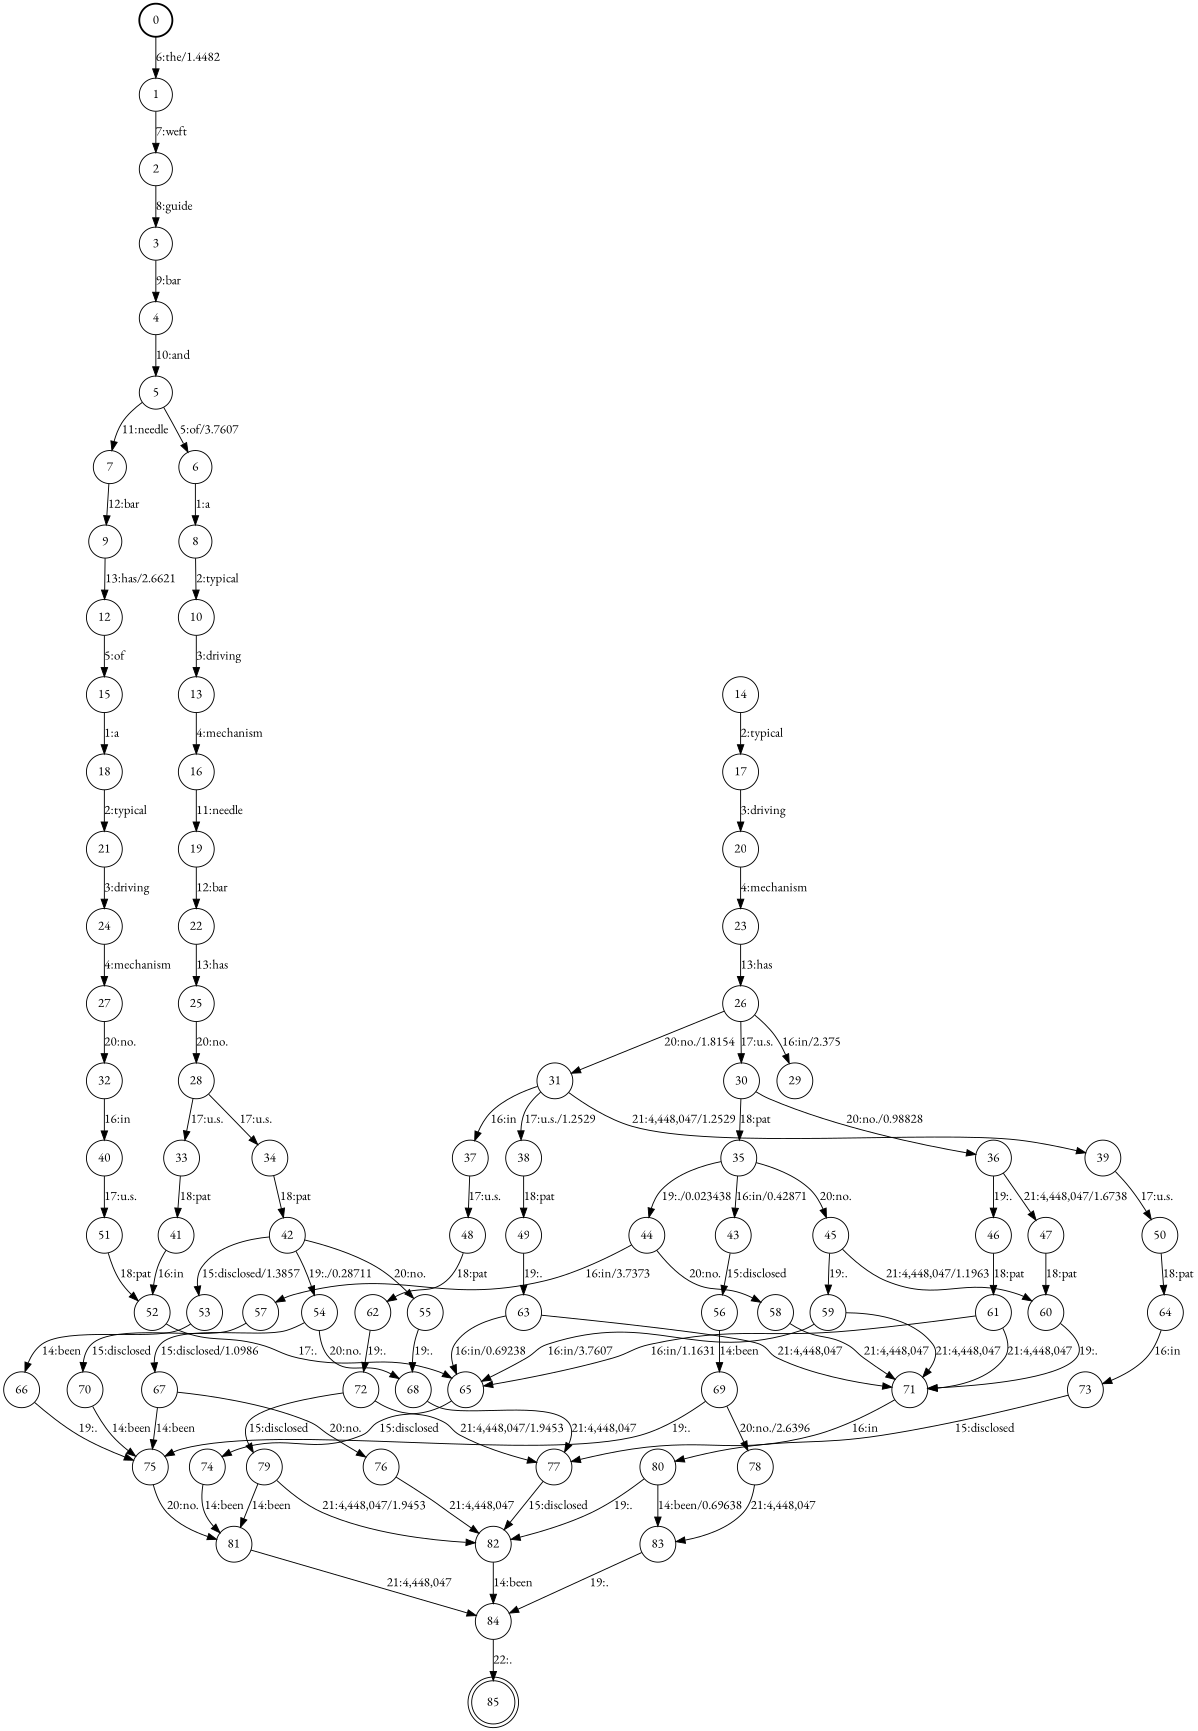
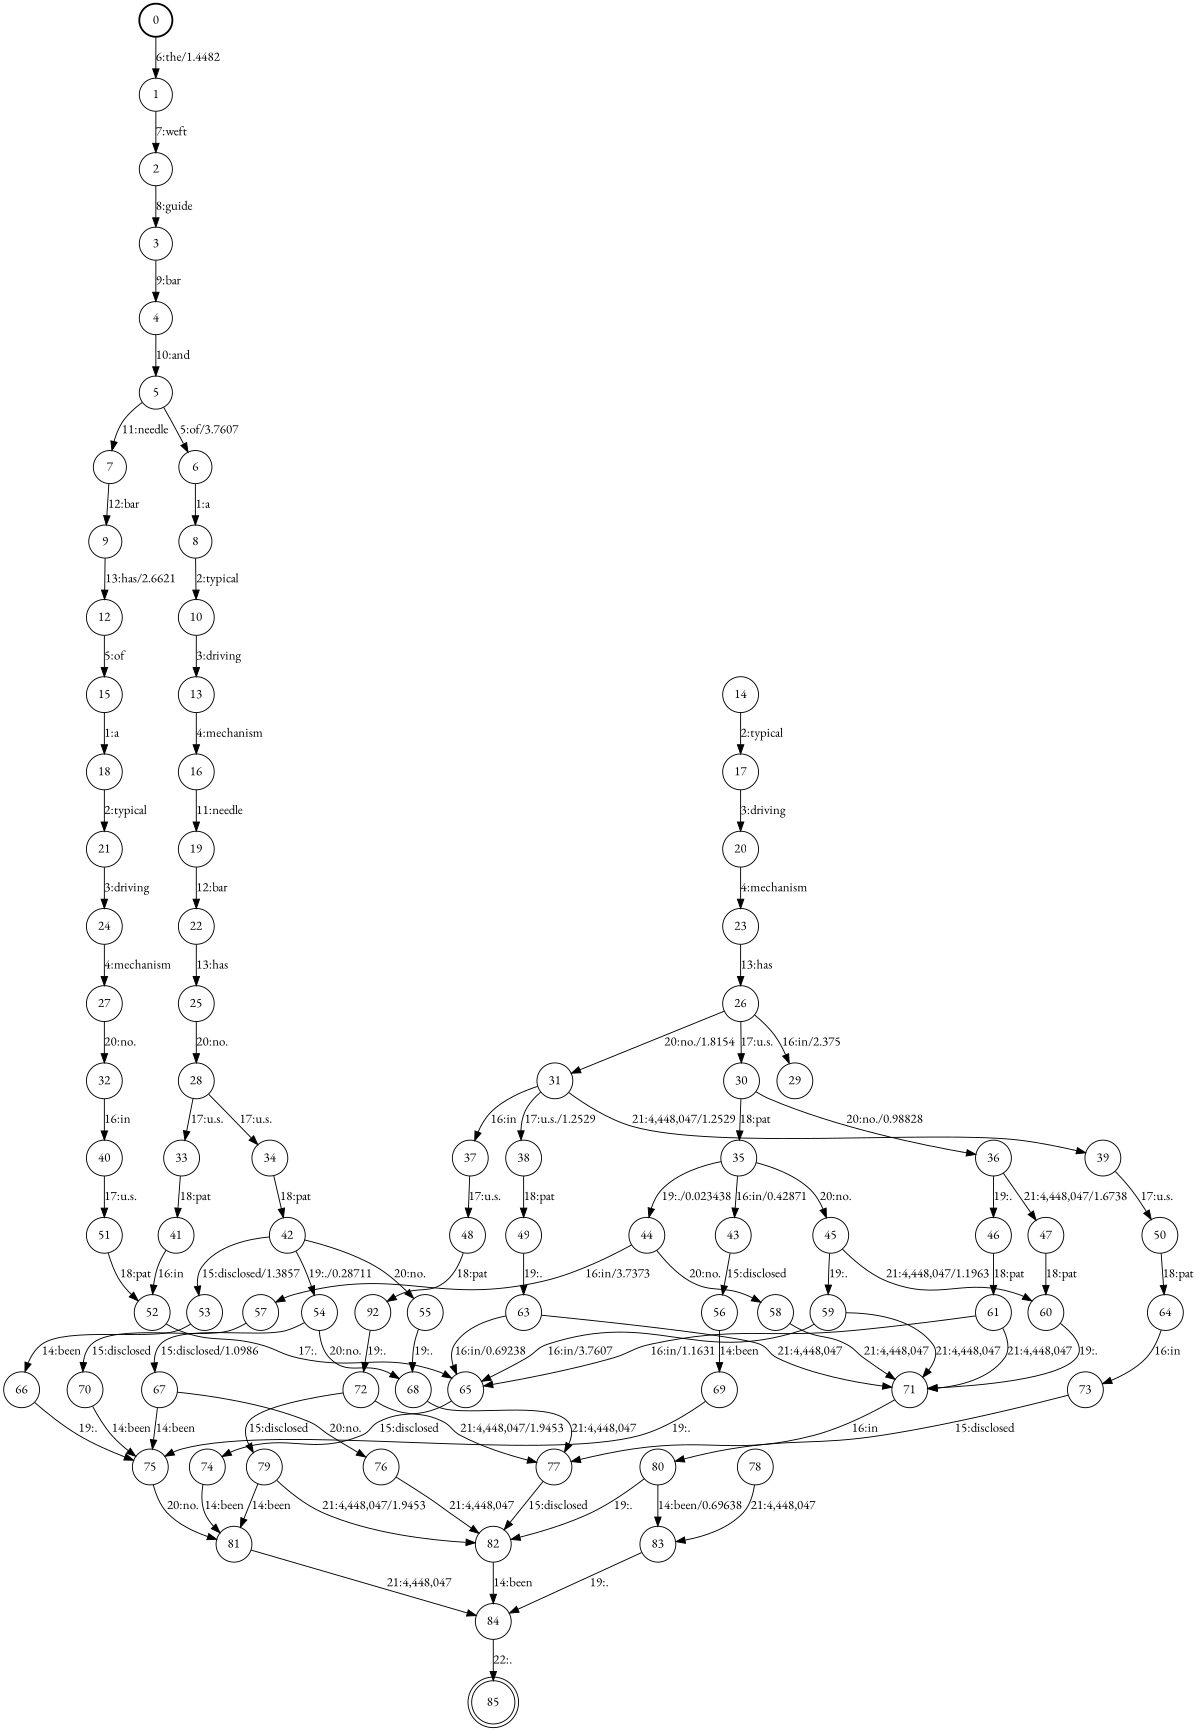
(373, 1313) -> (373, 1313)
(735, 1424) -> none
